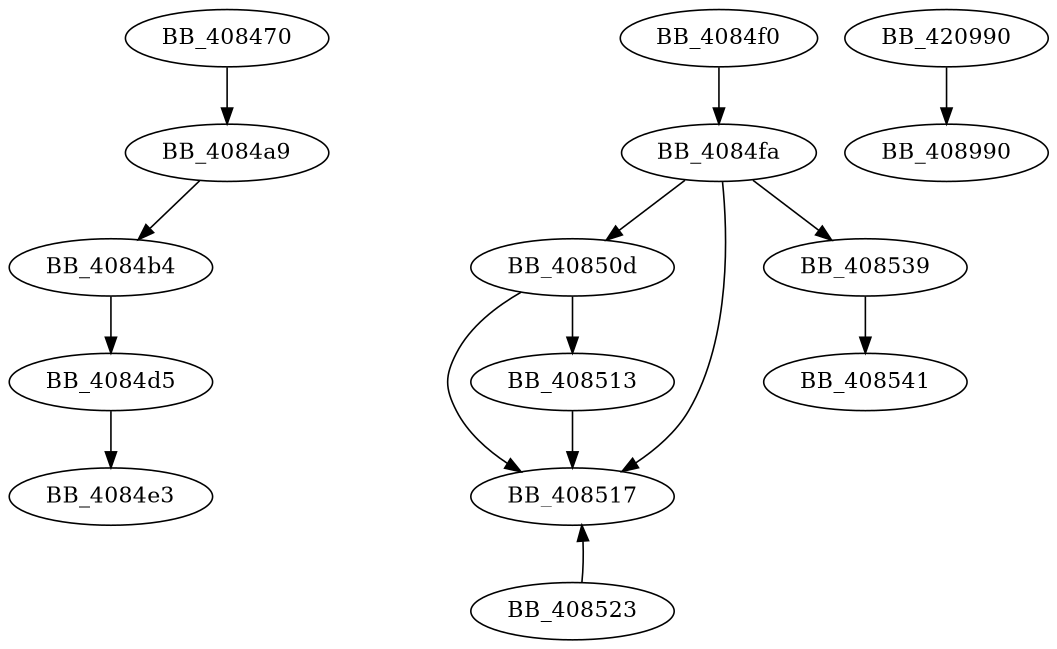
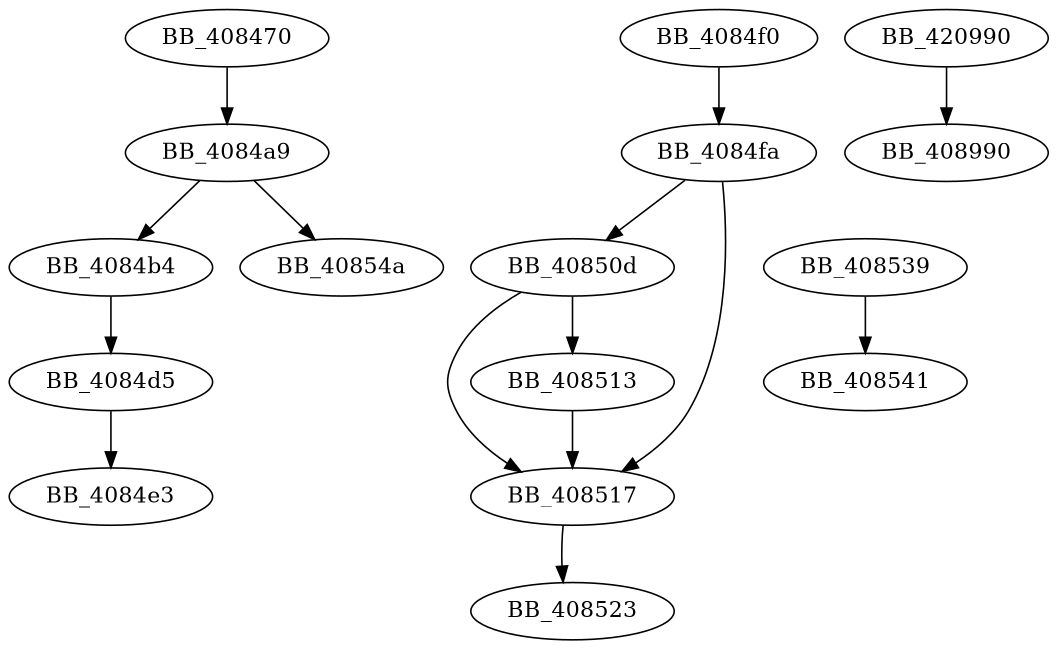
(786, 205) -> none
none -> (342, 267)
(583, 562) -> (562, 546)
